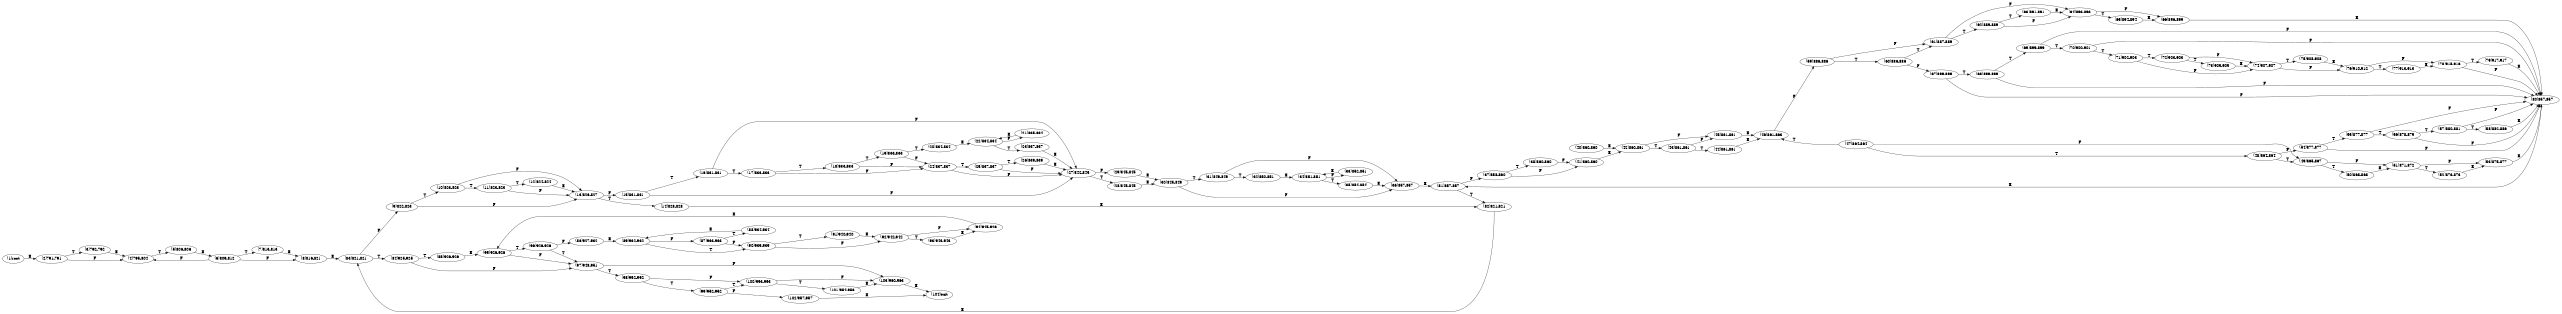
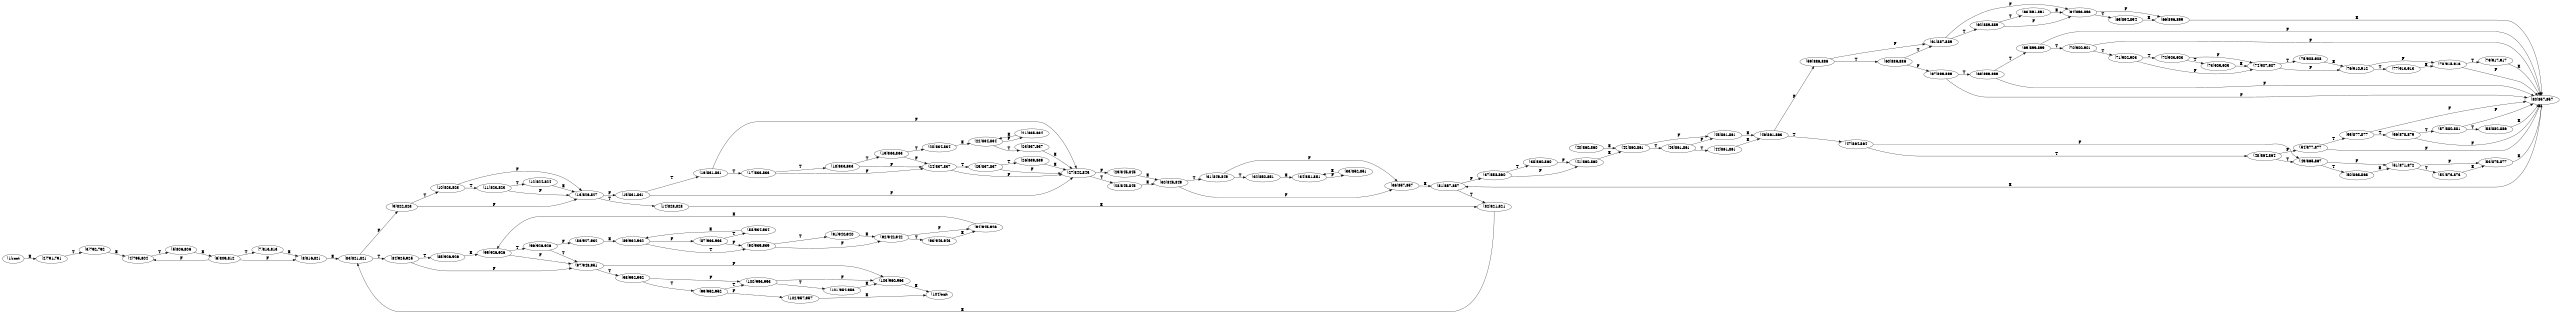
(1811, 144) -> (1813, 139)
(1356, 186) -> none
(94, 261) -> none
